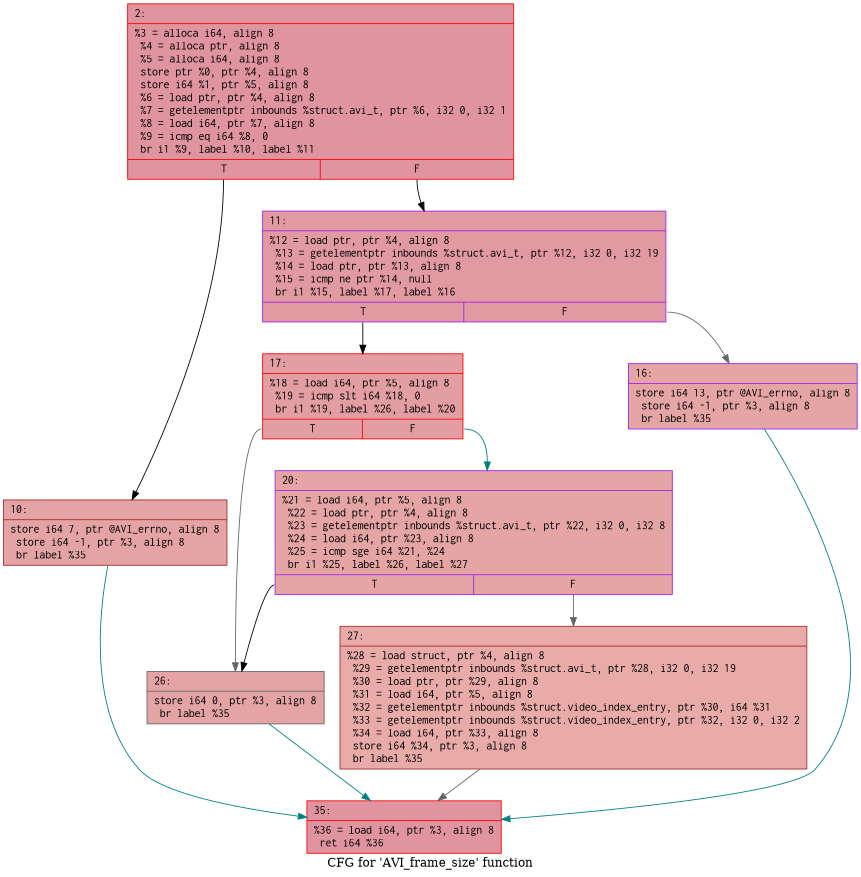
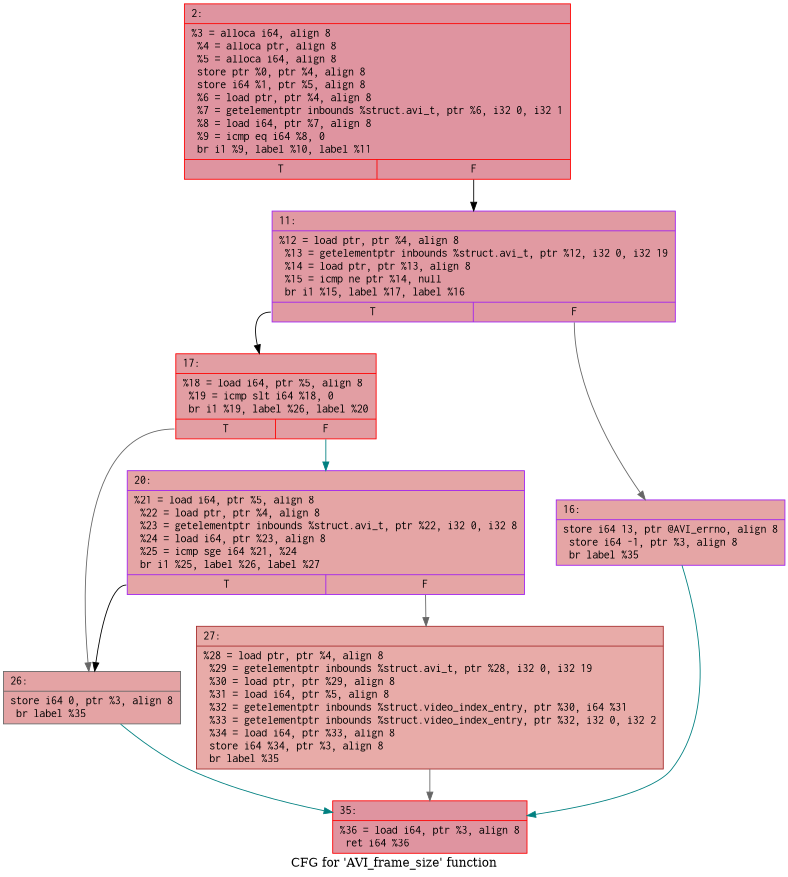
(115, 533) -> none
(446, 656) -> (294, 656)
